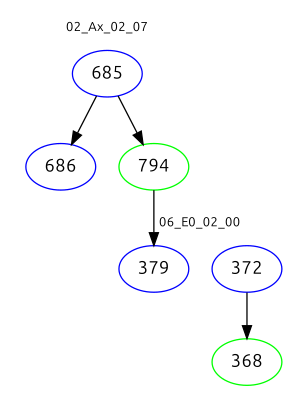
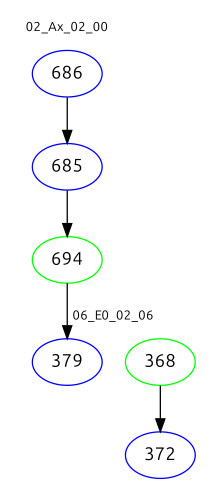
(107, 28) -> (67, 28)
(87, 114) -> (67, 114)
(154, 167) -> (67, 260)
(200, 223) -> (114, 316)
(247, 309) -> (160, 402)
